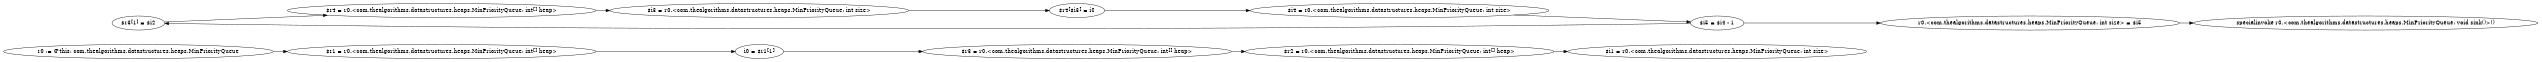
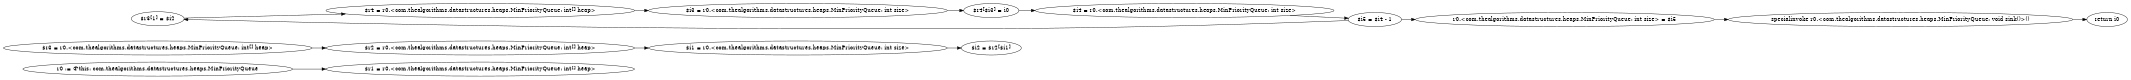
none -> (2107, 20)
none -> (991, 48)
(759, 52) -> none
